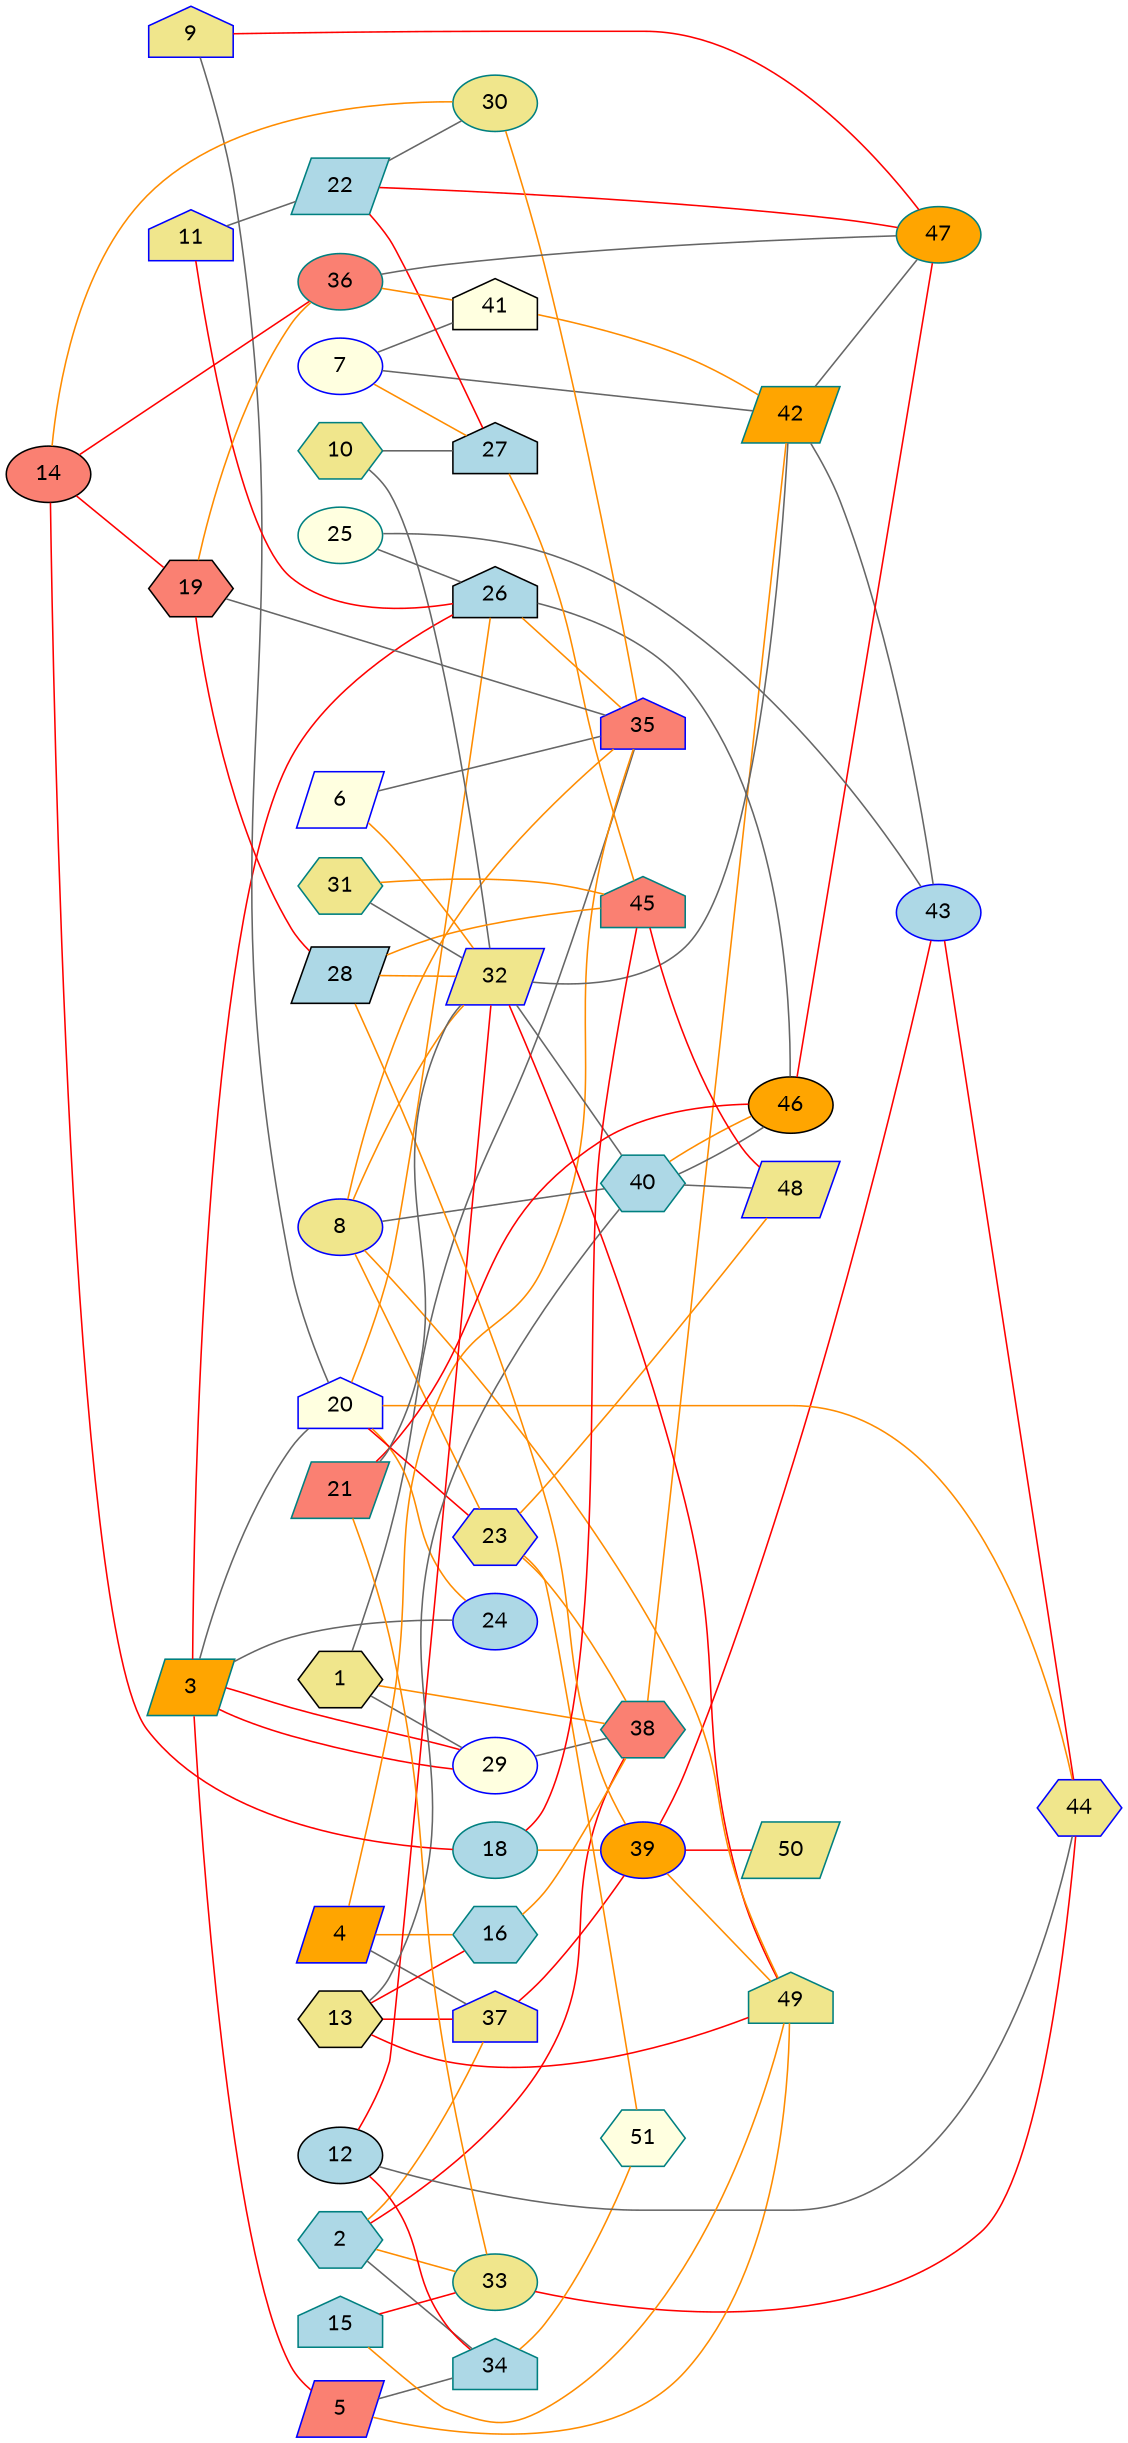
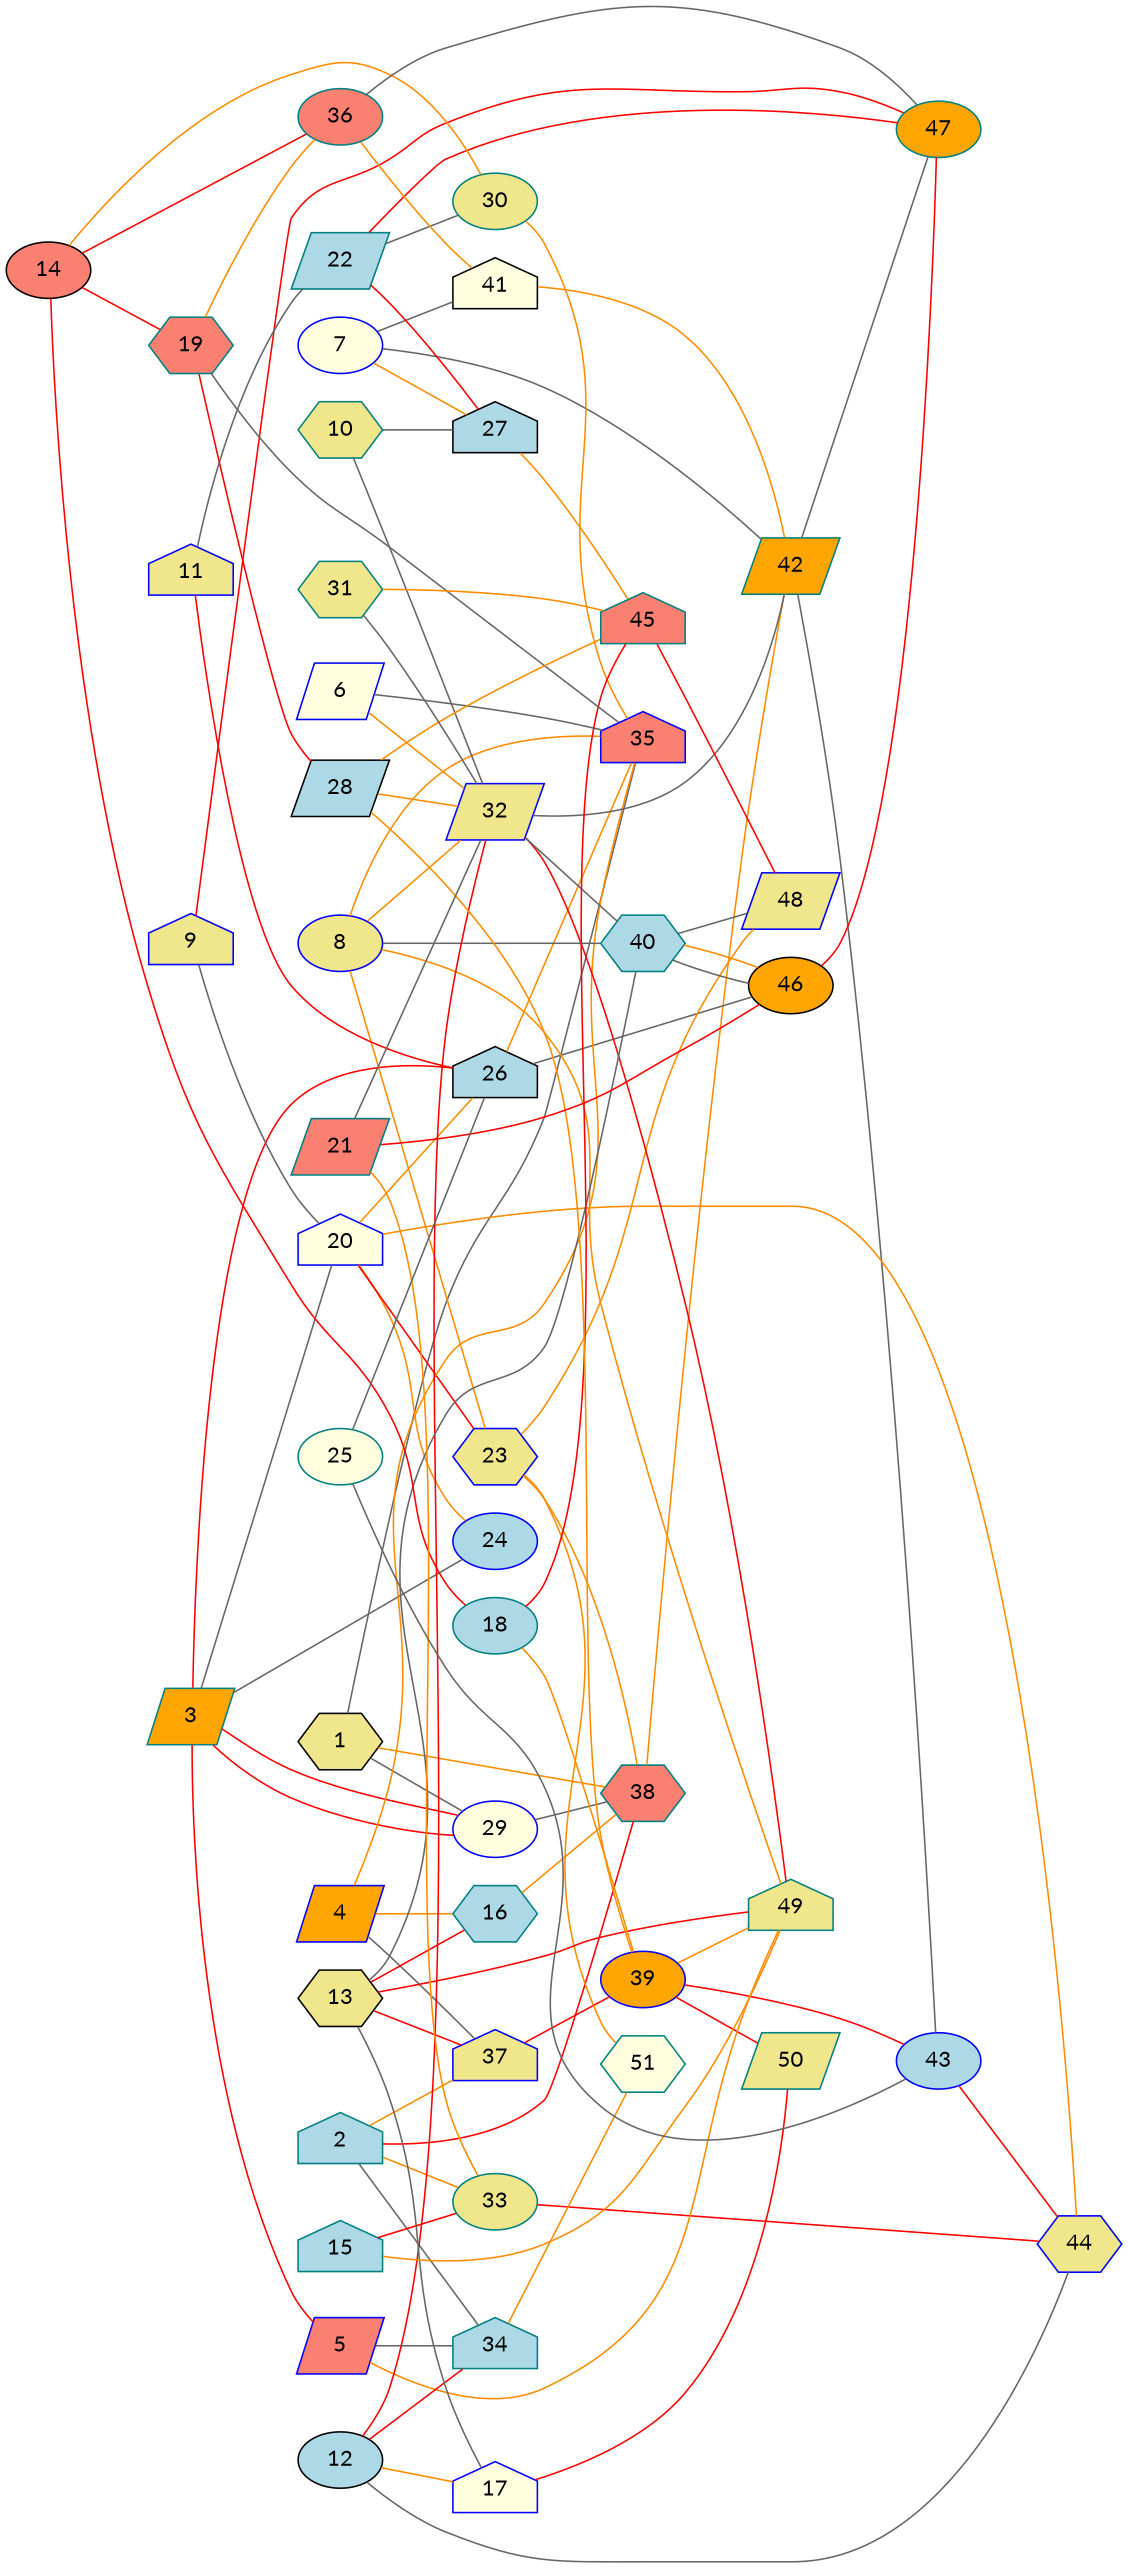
(191, 589) -> (191, 345)
(340, 2240) -> (340, 2141)
none -> (495, 2490)
